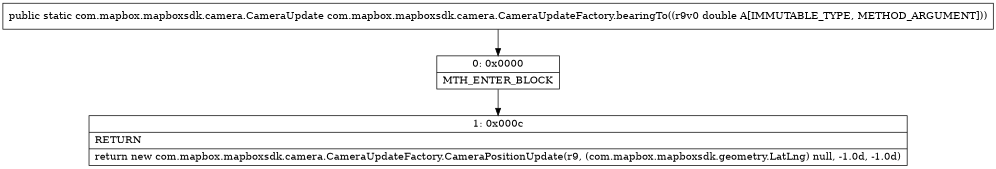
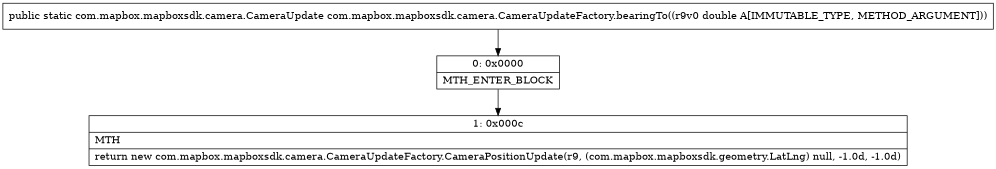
(118, 140) -> (108, 140)
